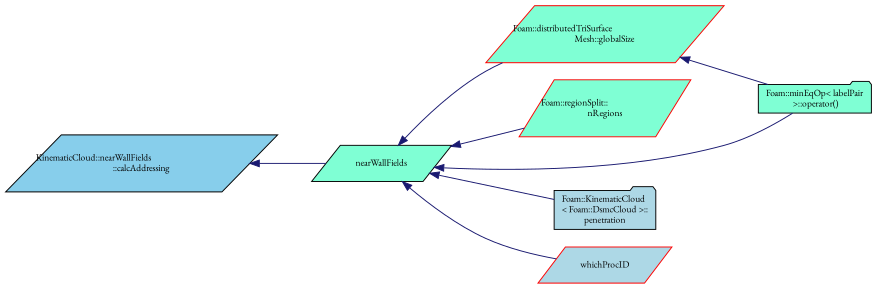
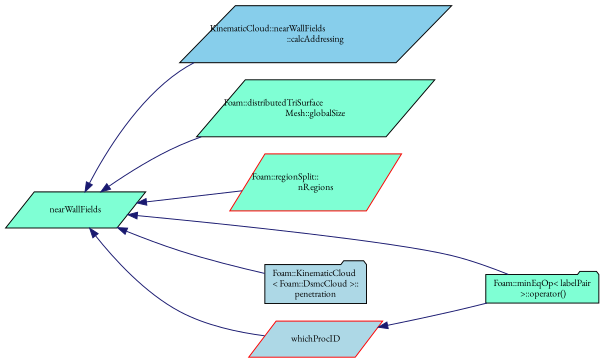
(605, 34) -> (316, 108)
(729, 72) -> (437, 315)
(293, 163) -> (133, 115)
